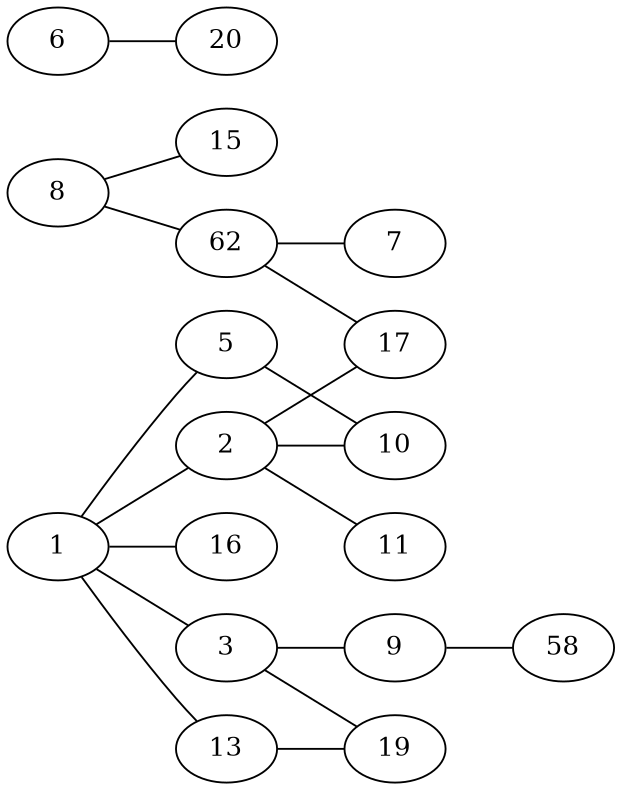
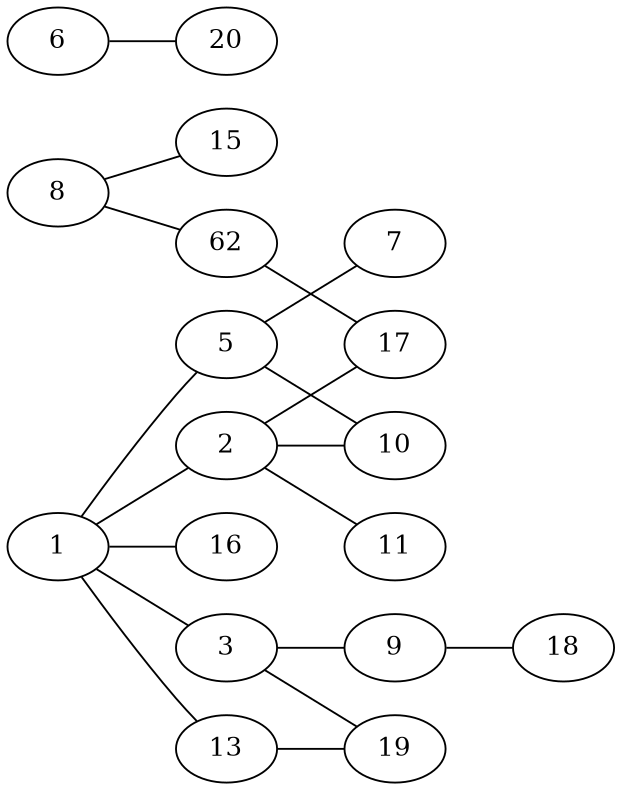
(311, 243) -> (299, 301)
(564, 648) -> (564, 648)
